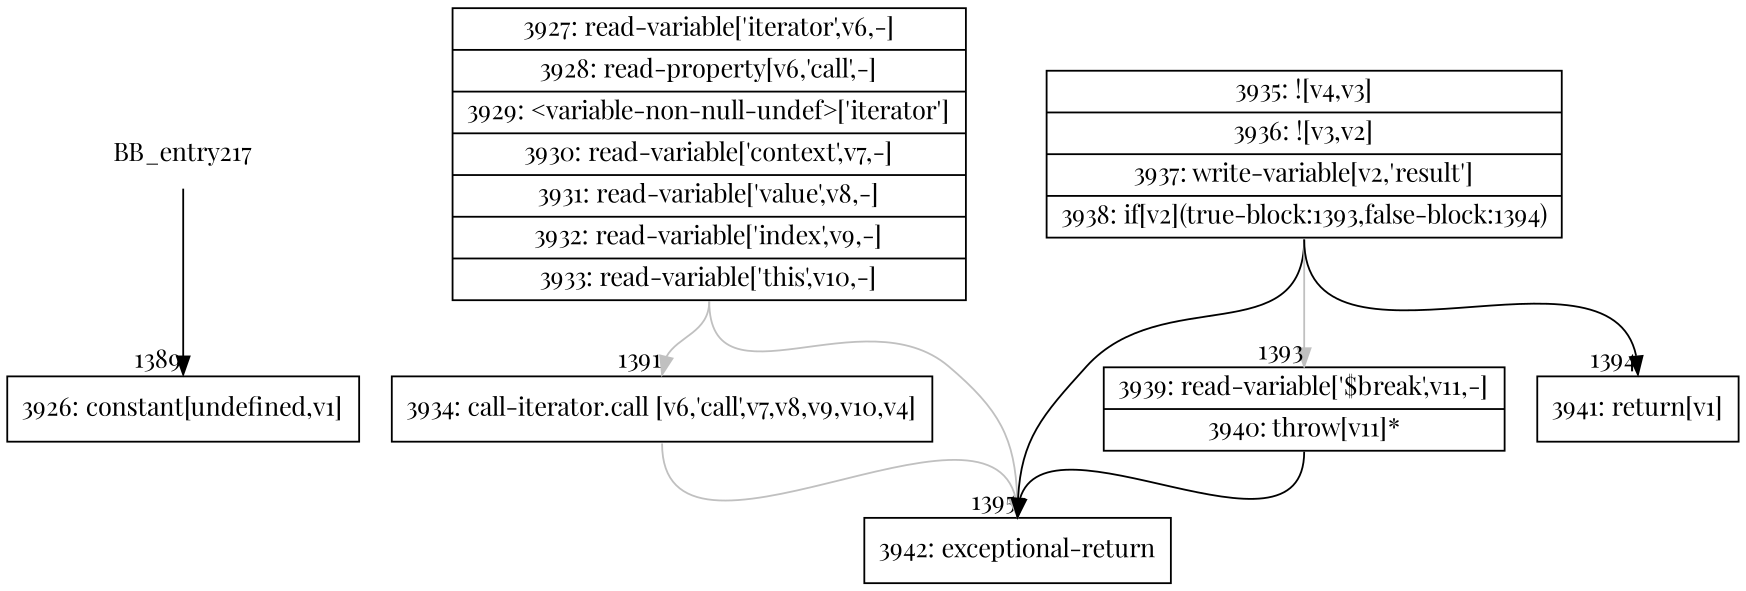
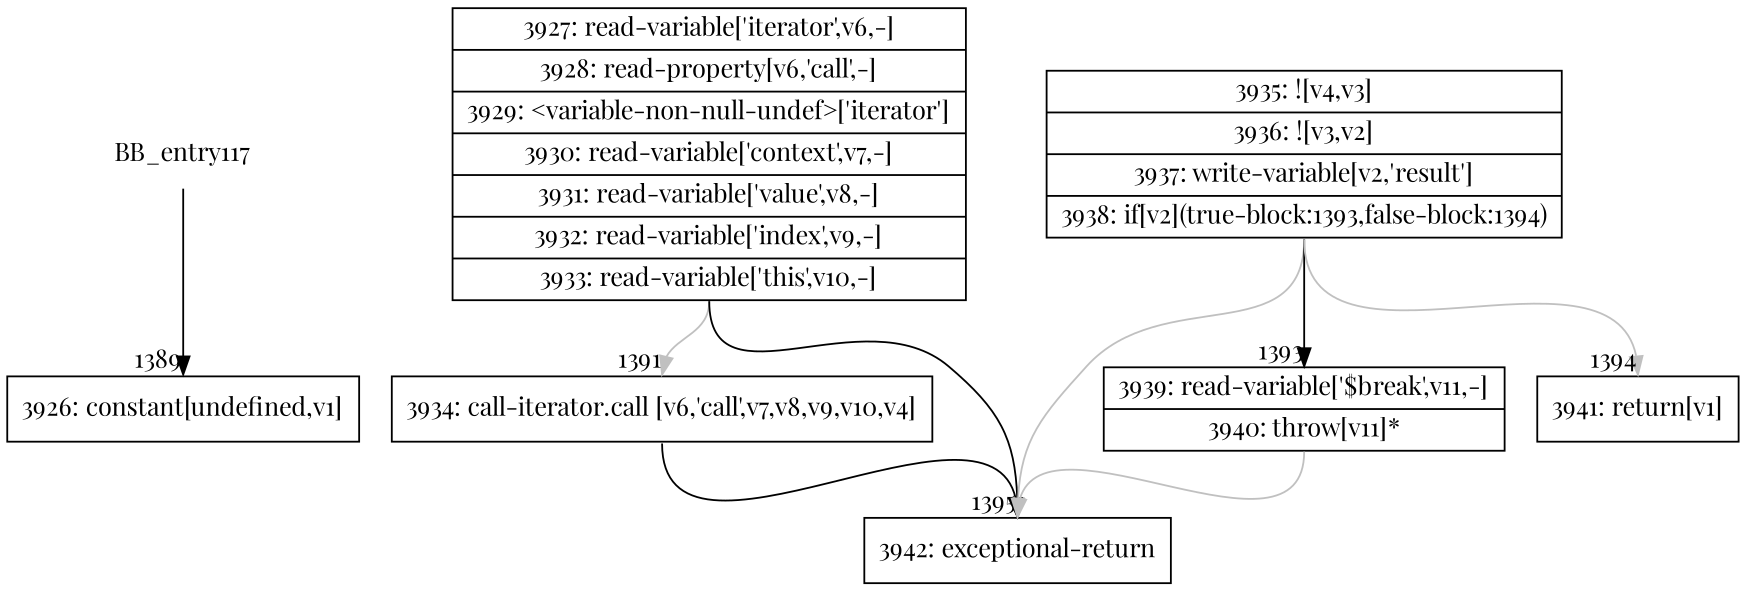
(183, 154) -> (183, 154)
(1304, 294) -> (1304, 294)
(1462, 308) -> (1462, 308)
(1136, 334) -> (1136, 334)
(893, 344) -> (893, 344)
(831, 482) -> (831, 482)
(1170, 486) -> (1170, 486)
